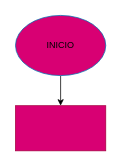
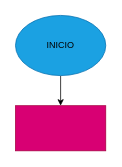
(60, 45) -> (60, 45)
